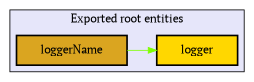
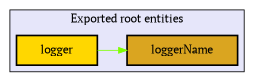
(138, 50) -> (108, 50)
